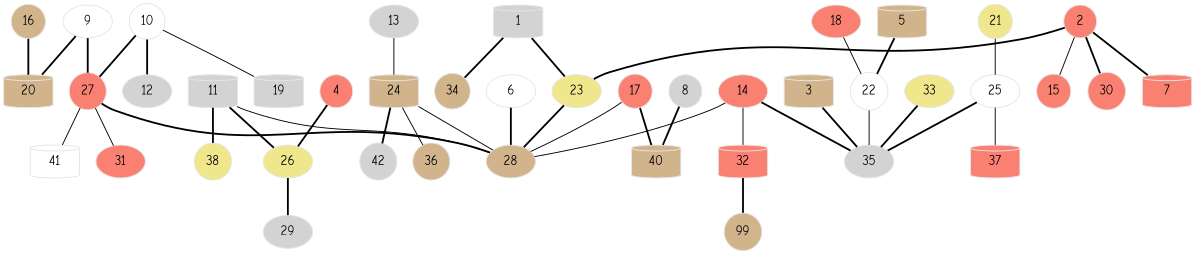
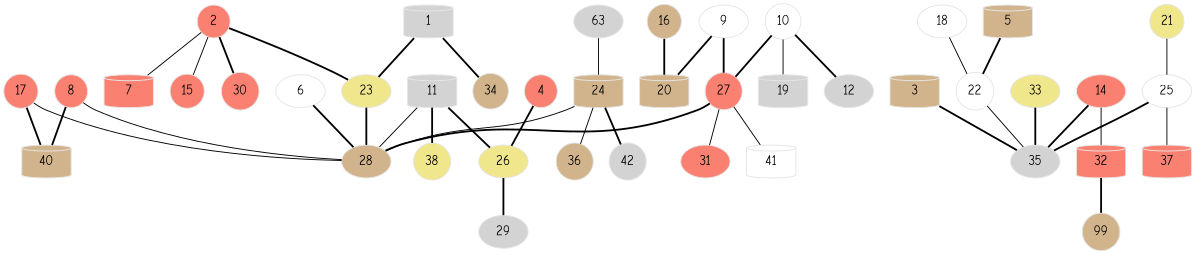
(394, 21) -> (598, 21)
(836, 21) -> (942, 21)
(1120, 54) -> (174, 54)
(685, 91) -> (71, 91)
(632, 135) -> (210, 143)
